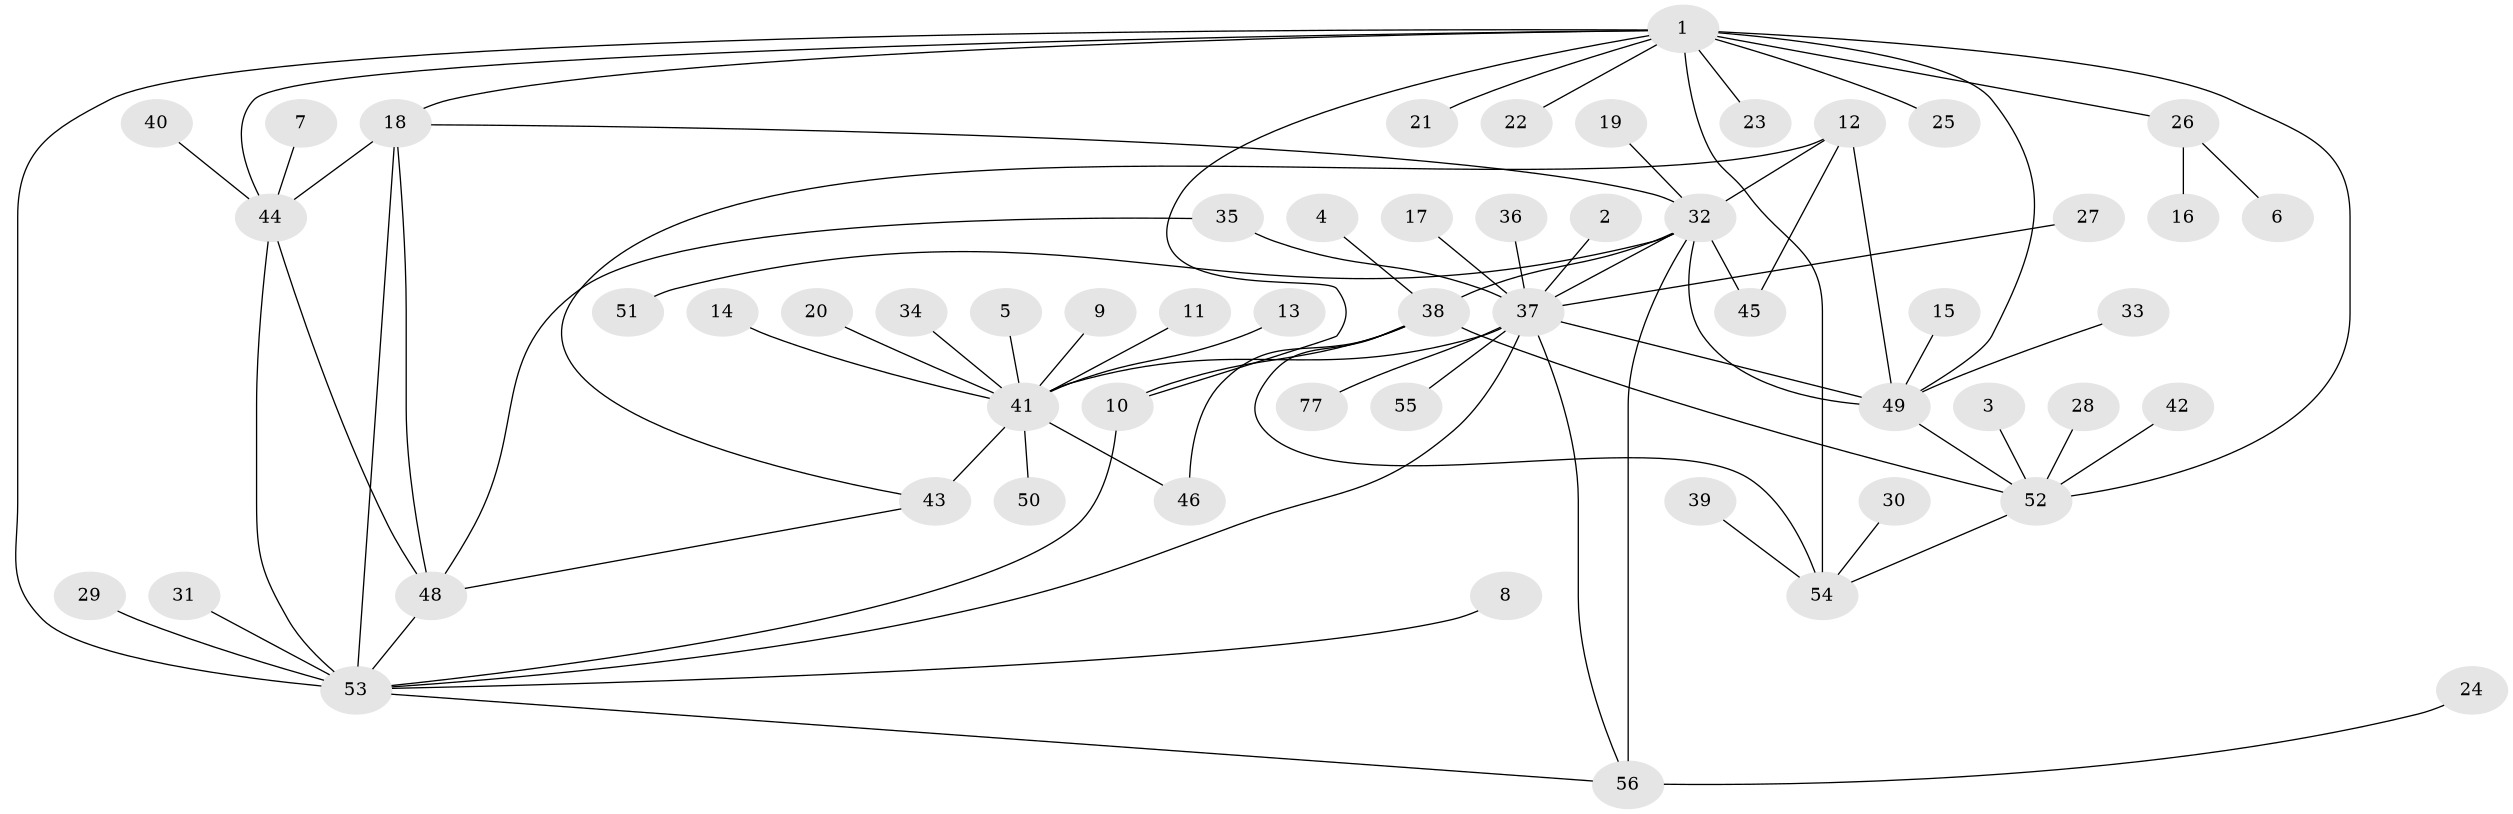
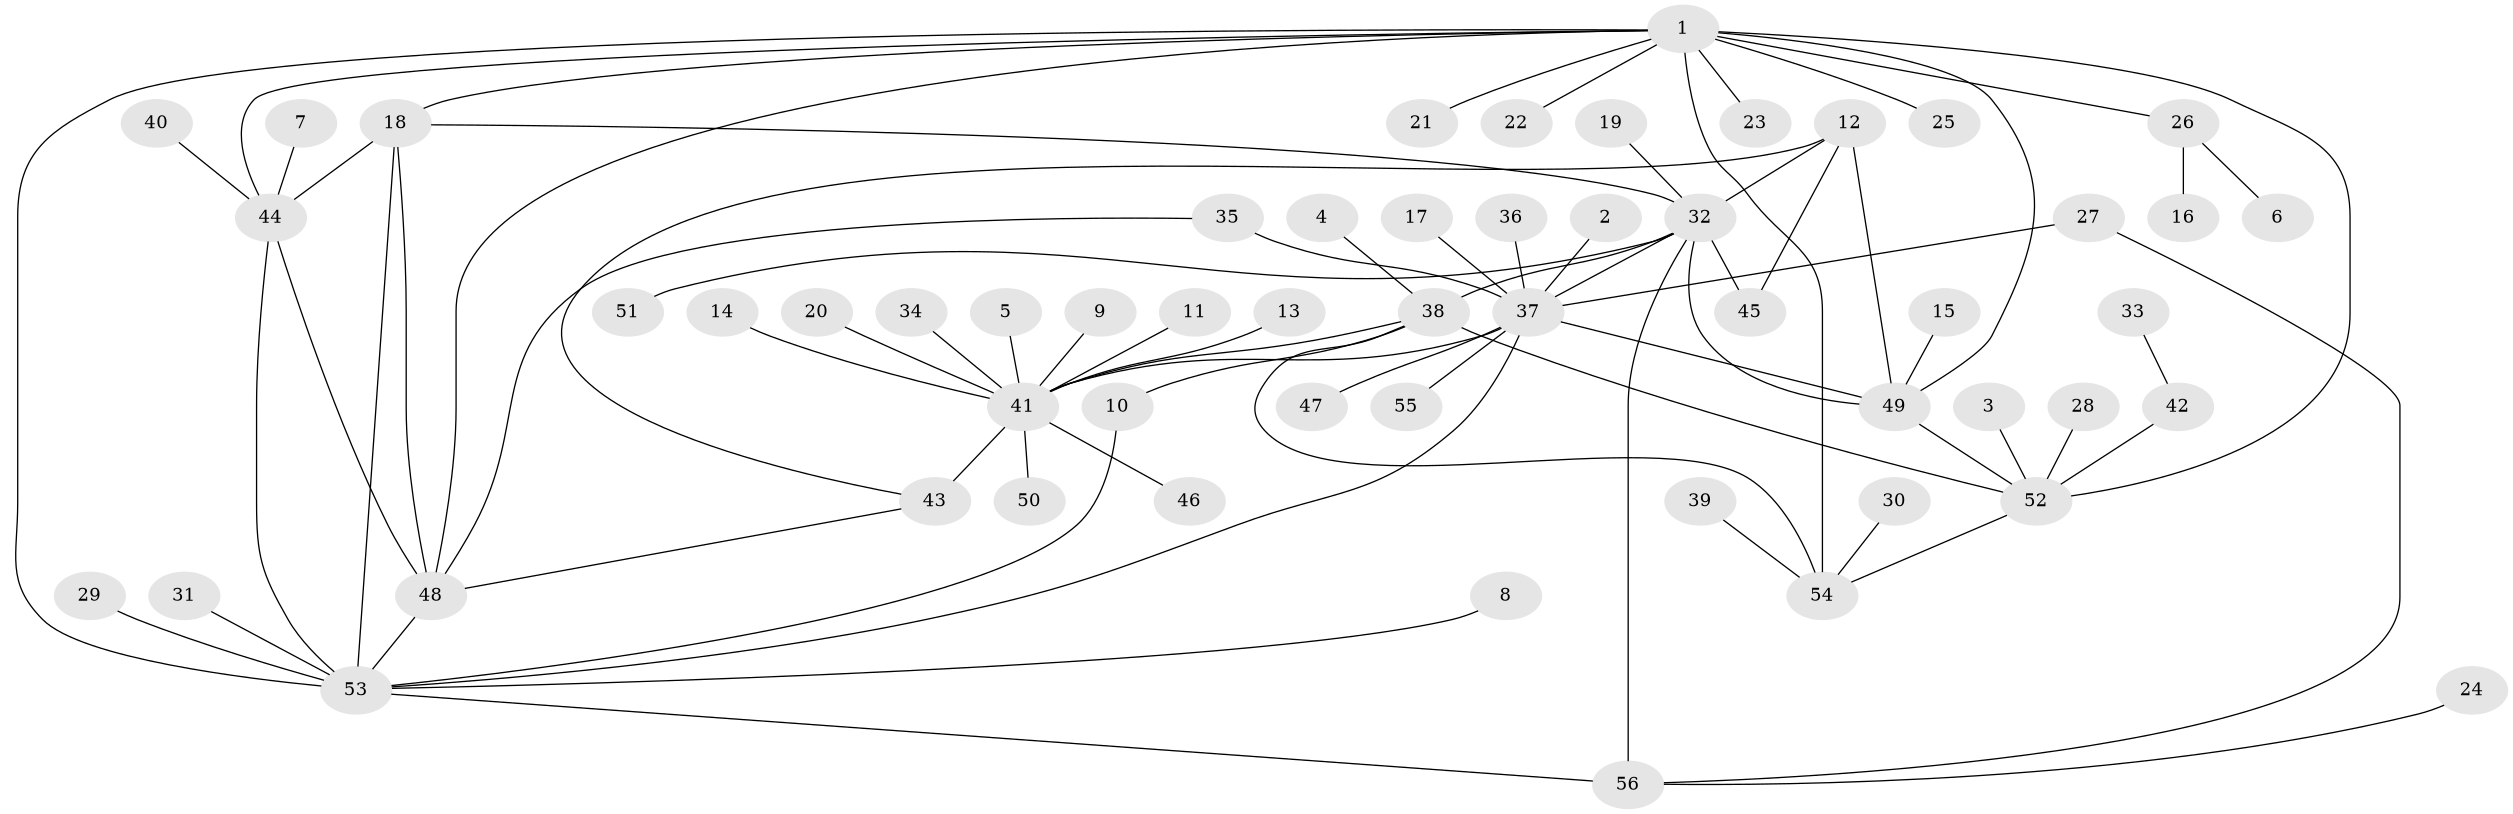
(1188, 187) -> (884, 94)
(2012, 356) -> (2156, 359)
(1223, 381) -> (1233, 352)
(1312, 407) -> (1312, 407)
(1578, 549) -> (2311, 687)
